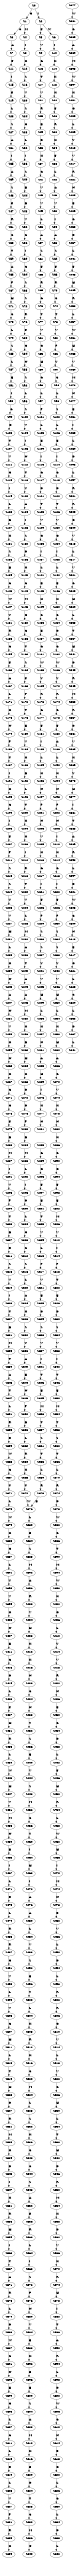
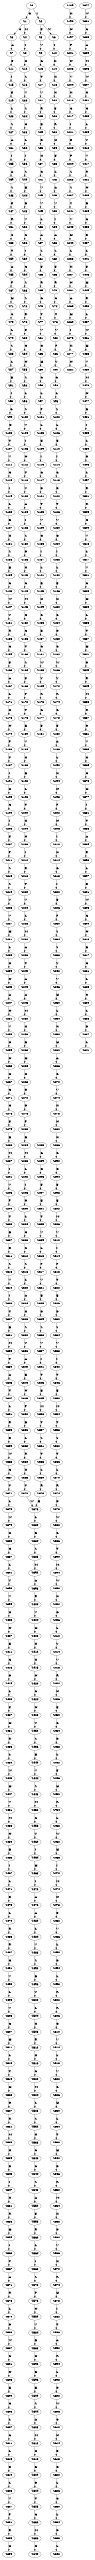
(40, 750) -> none
(73, 774) -> (87, 774)
